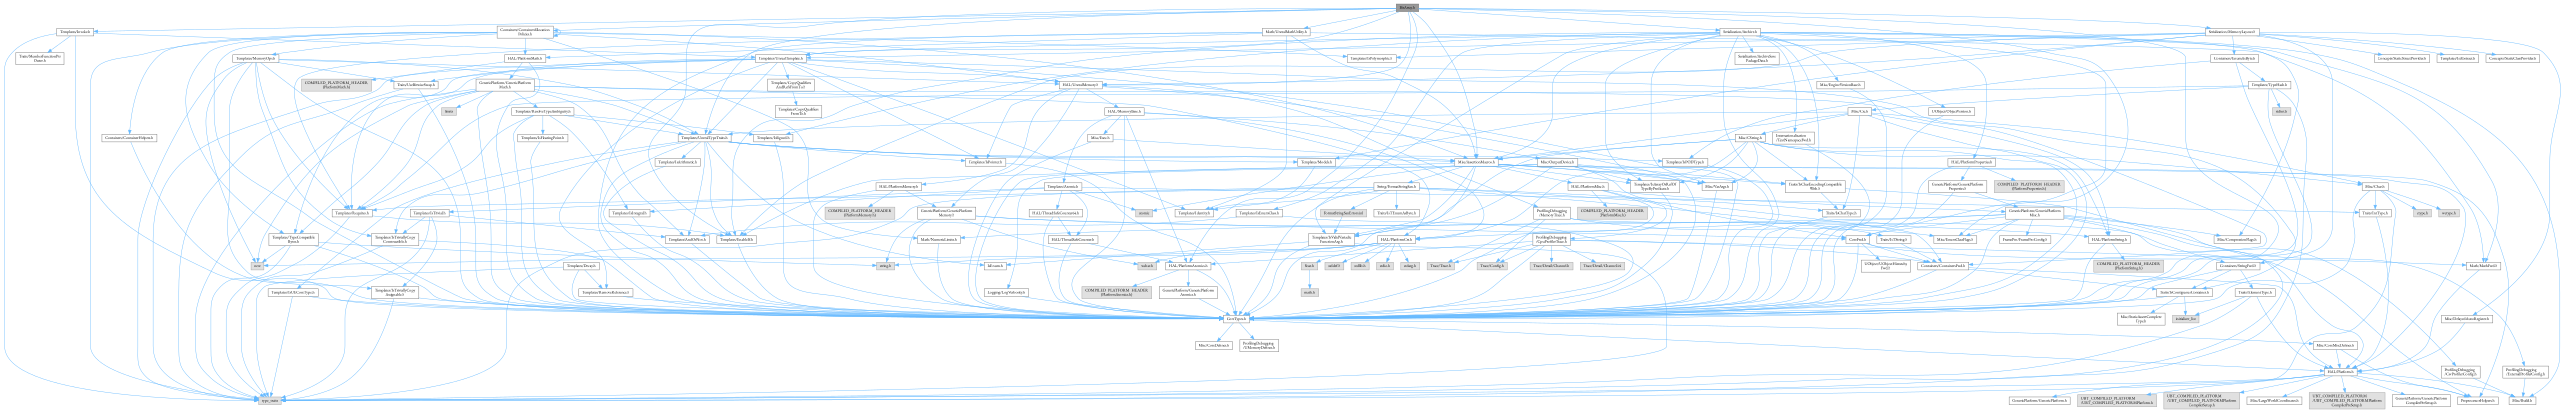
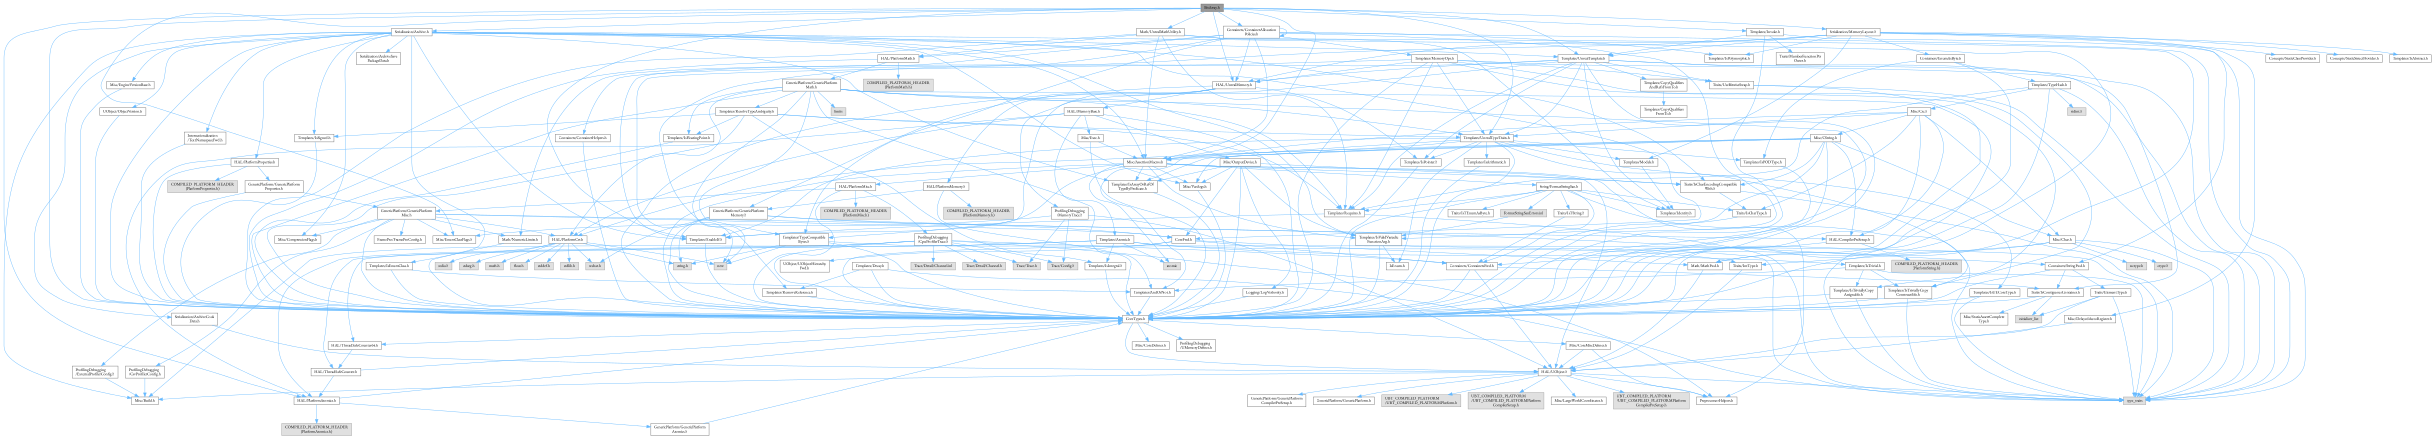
none -> (726, 95)
(2109, 240) -> (1850, 240)
none -> (508, 247)
(1310, 277) -> (522, 255)
(1058, 299) -> (754, 332)
none -> (195, 319)
(2341, 372) -> (1555, 372)
